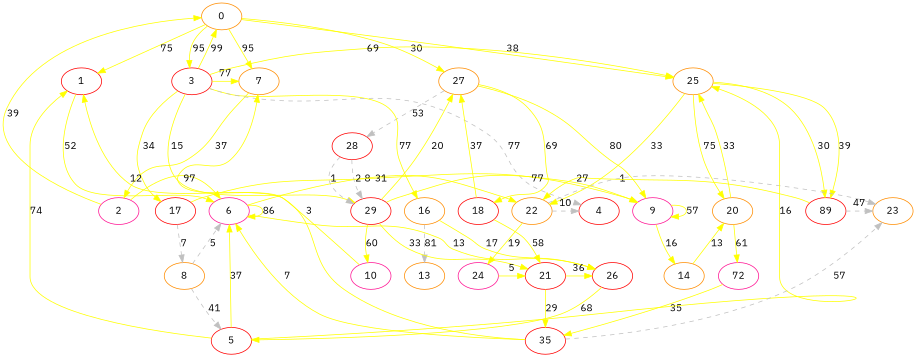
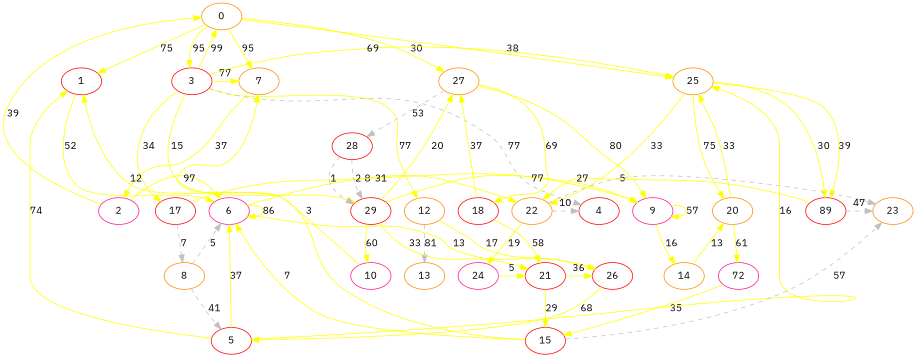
(623, 179) -> (623, 179)
(425, 211) -> (425, 211)
(545, 341) -> (545, 341)
